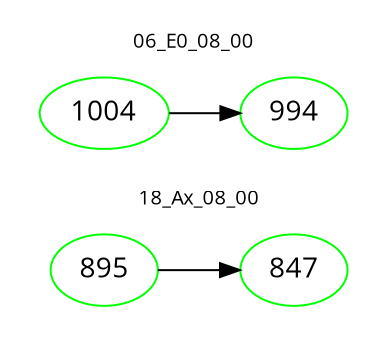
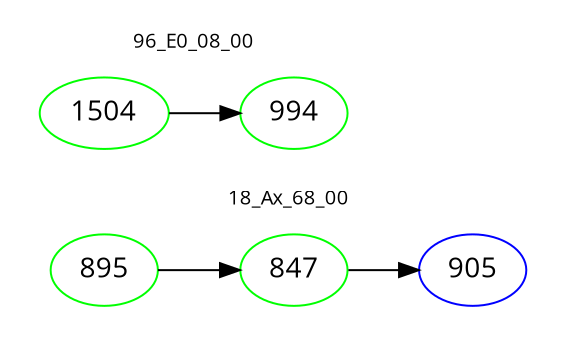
(194, 43) -> (194, 43)
(104, 113) -> (104, 113)
(199, 200) -> (288, 200)
none -> (473, 270)
